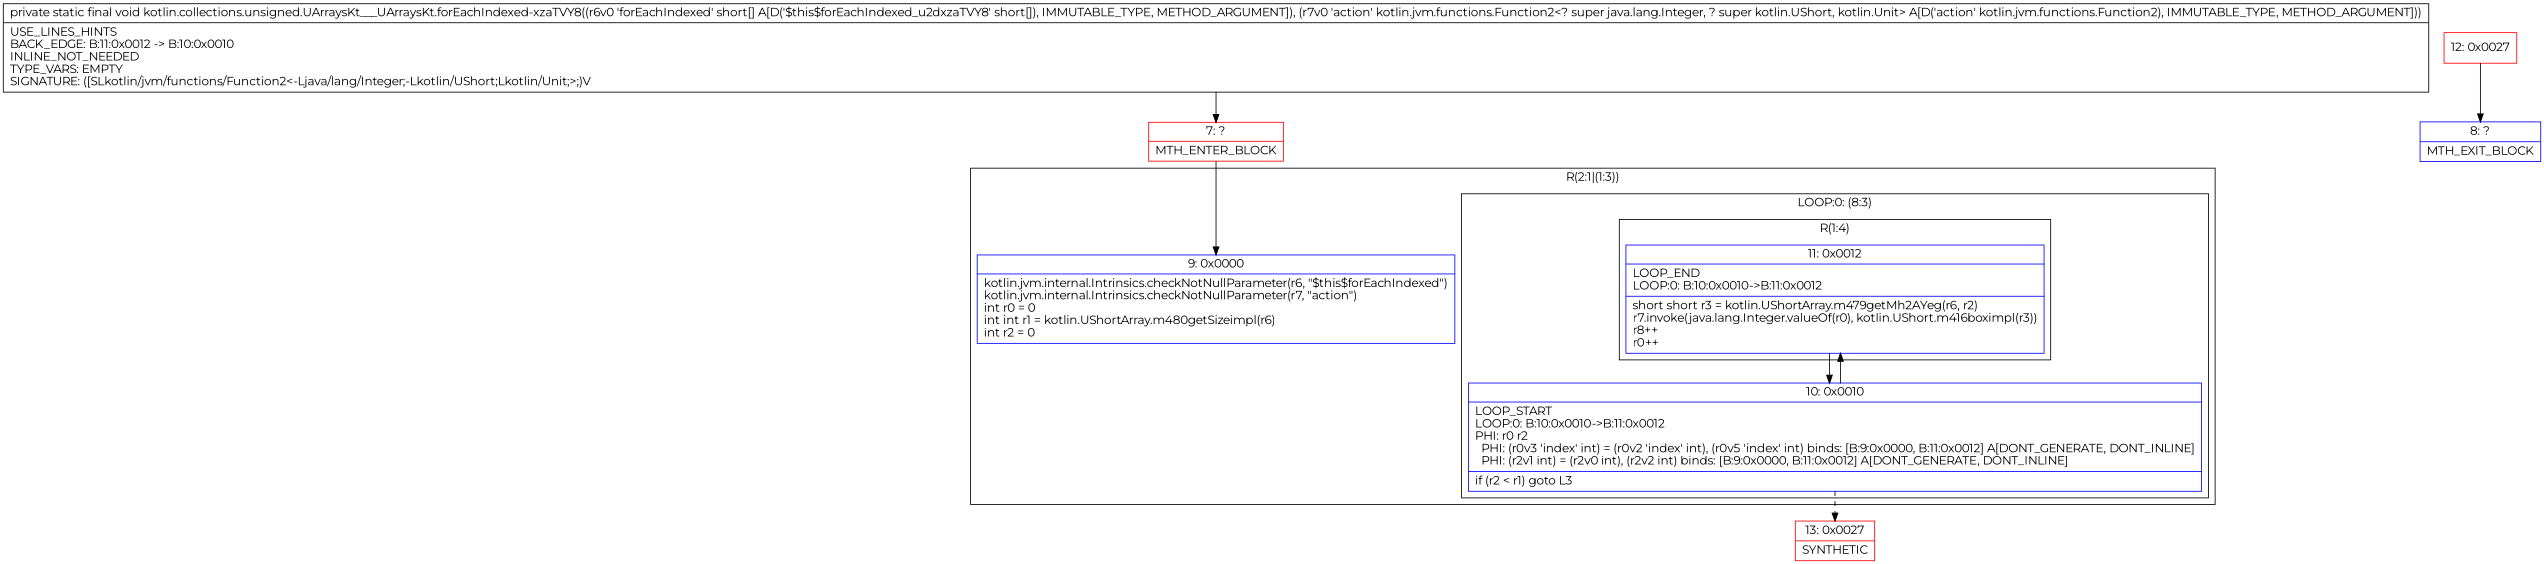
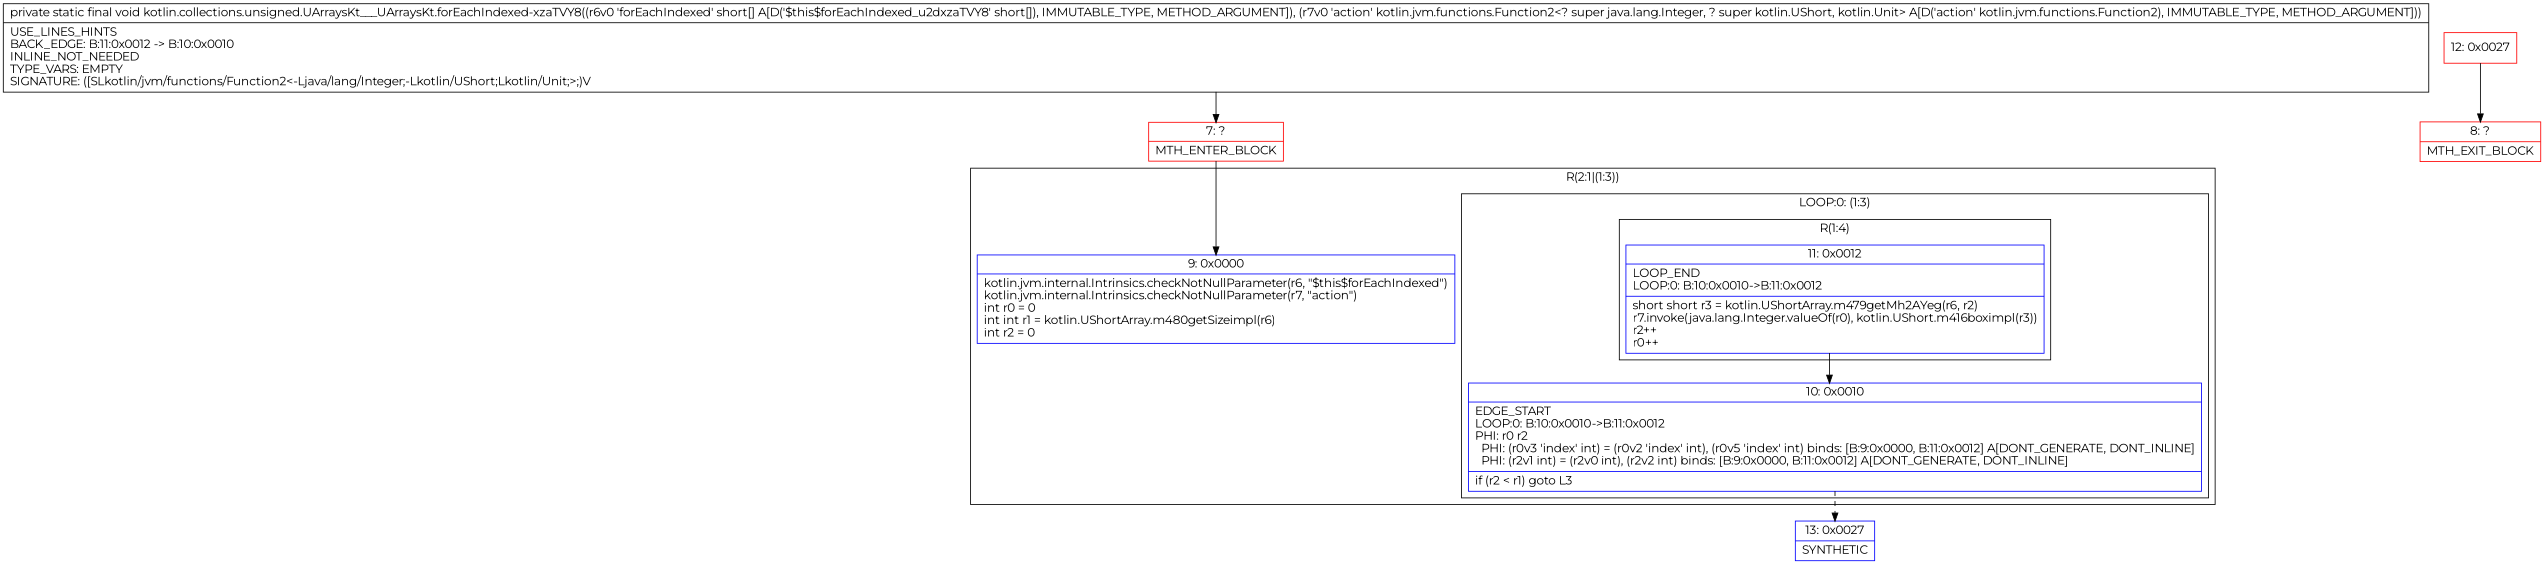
(2480, 142) -> (2480, 142)
(1835, 203) -> (1835, 203)
(1645, 331) -> (1645, 331)
(1841, 372) -> none
(1514, 412) -> (1513, 412)
(1835, 541) -> (1835, 541)
